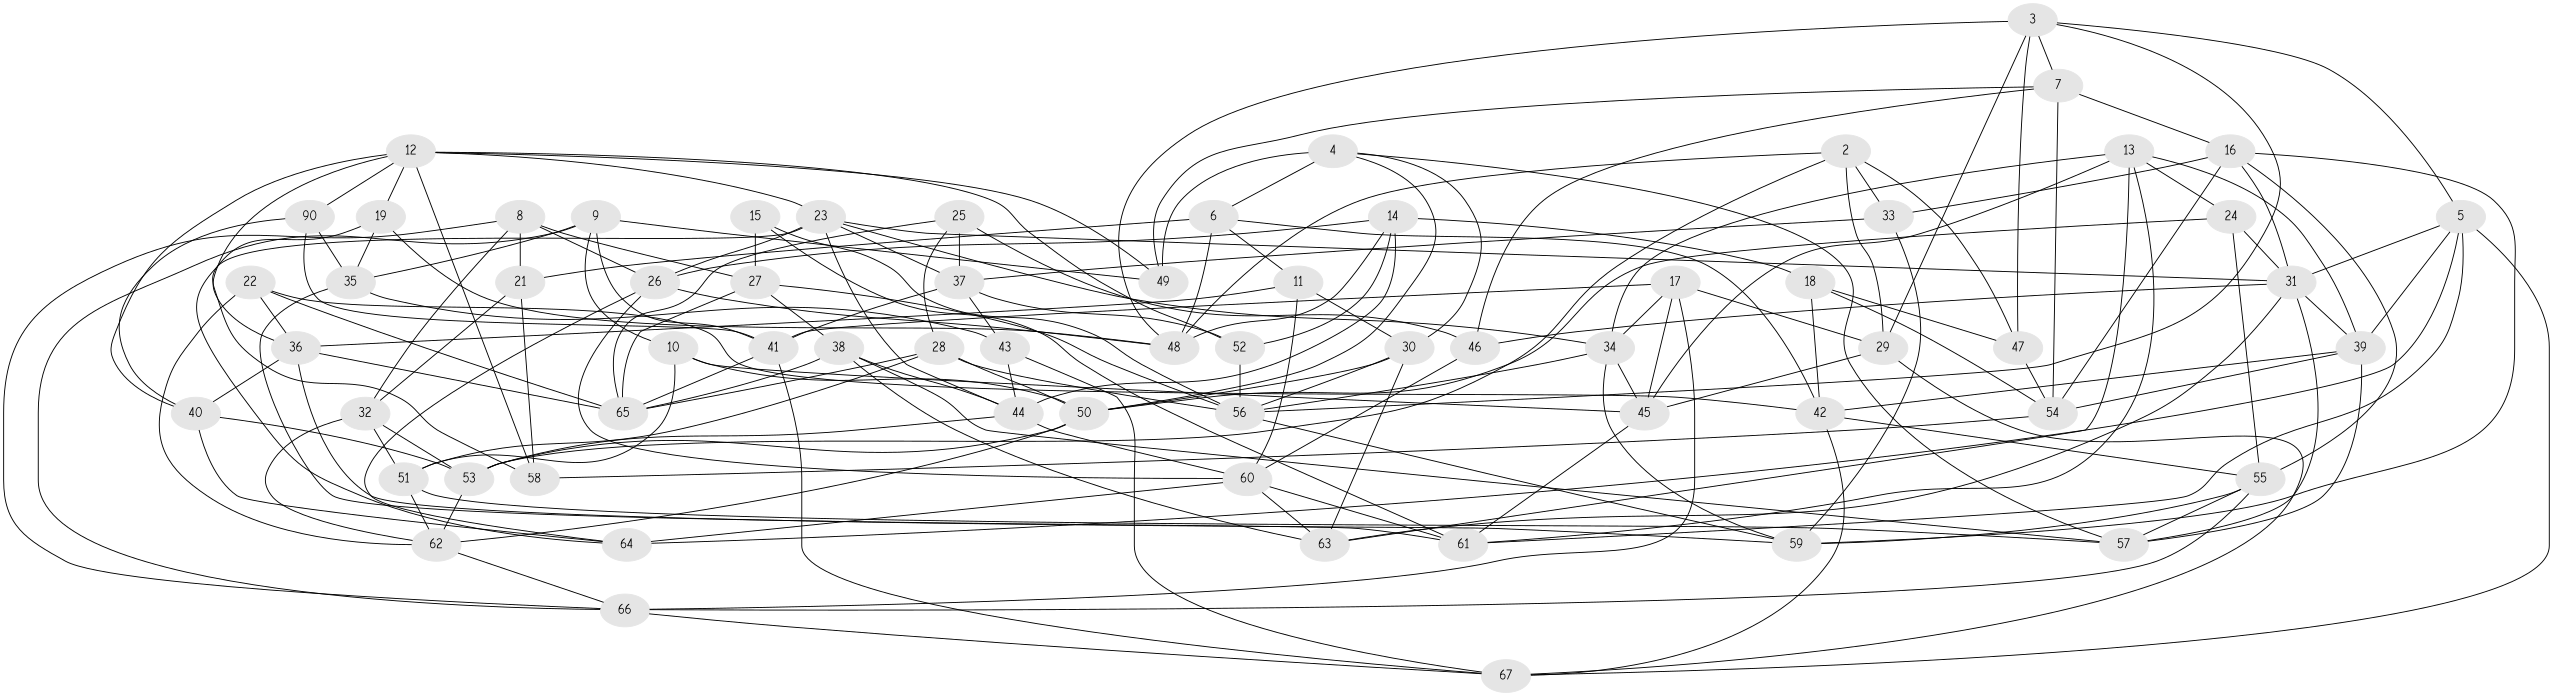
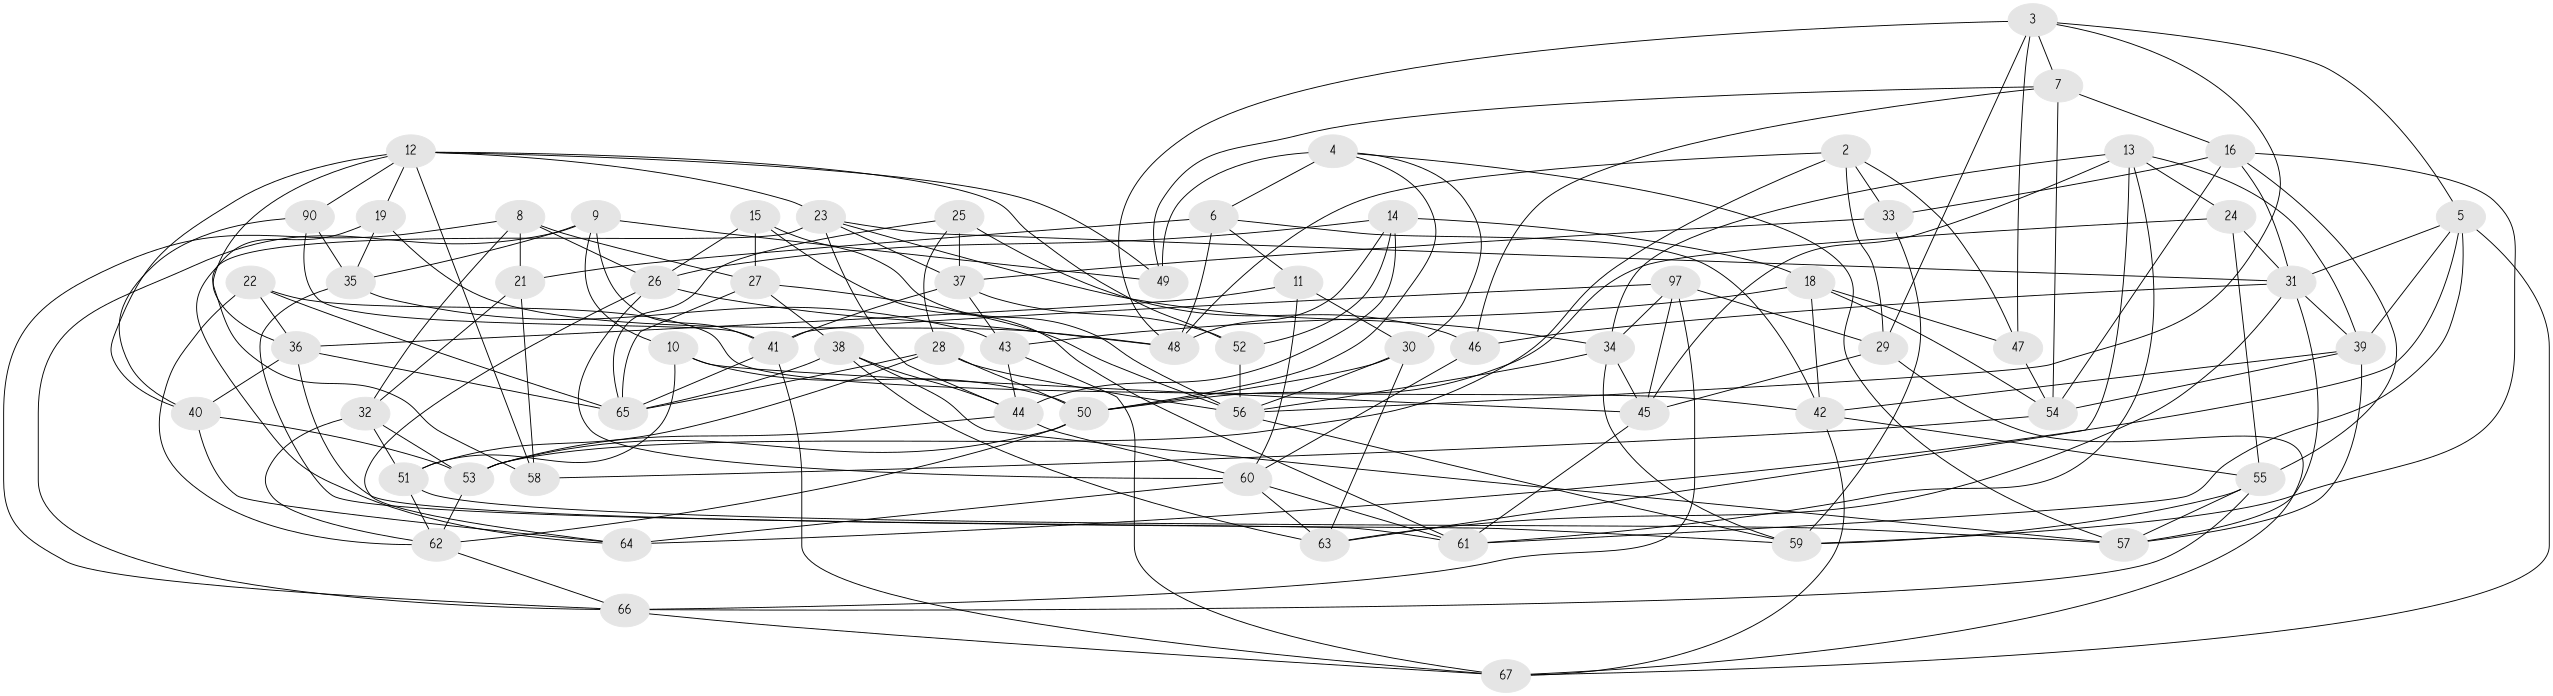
(745, 249) -> (705, 250)
(1676, 282) -> (1676, 282)
none -> (1427, 317)
